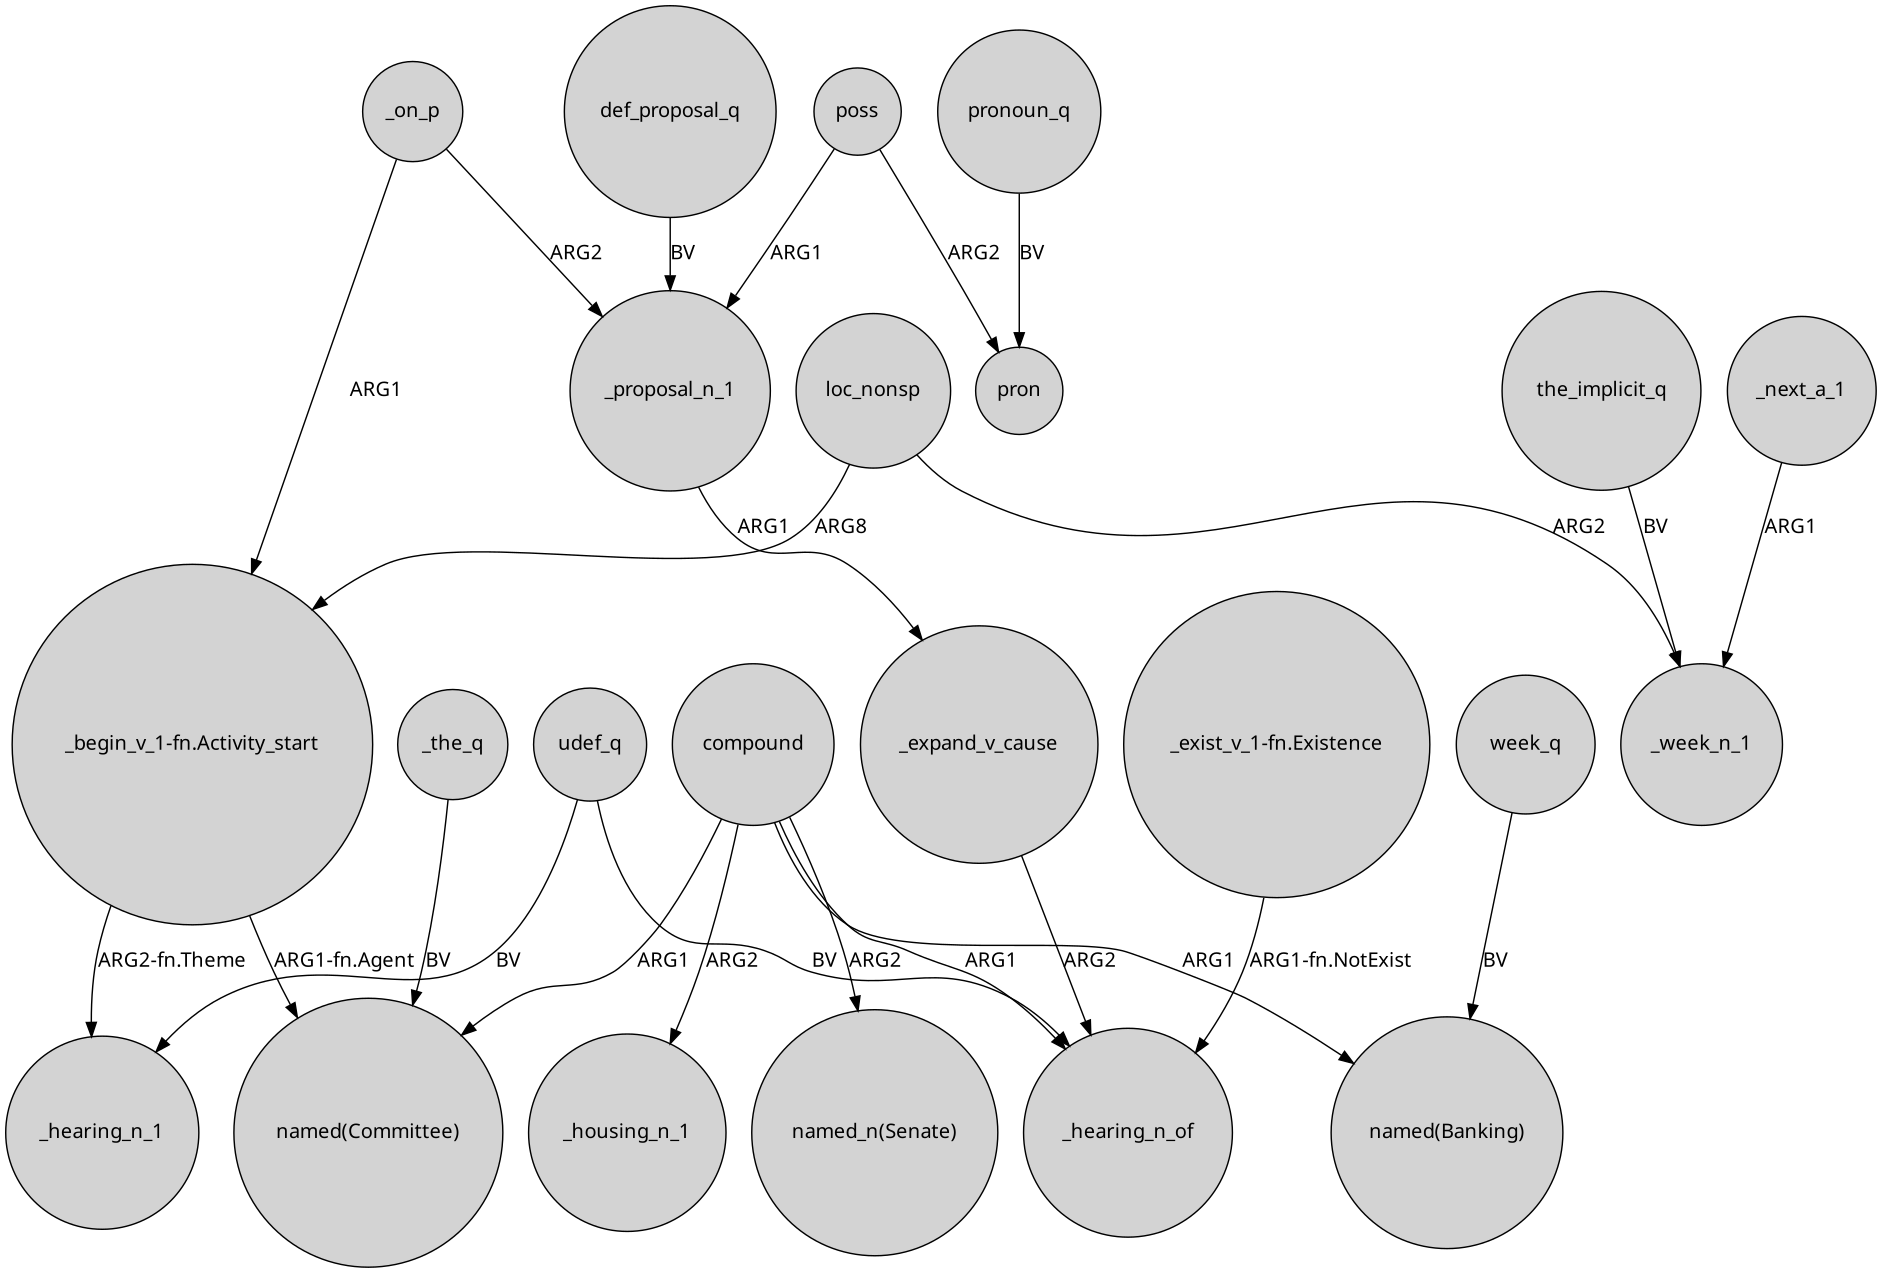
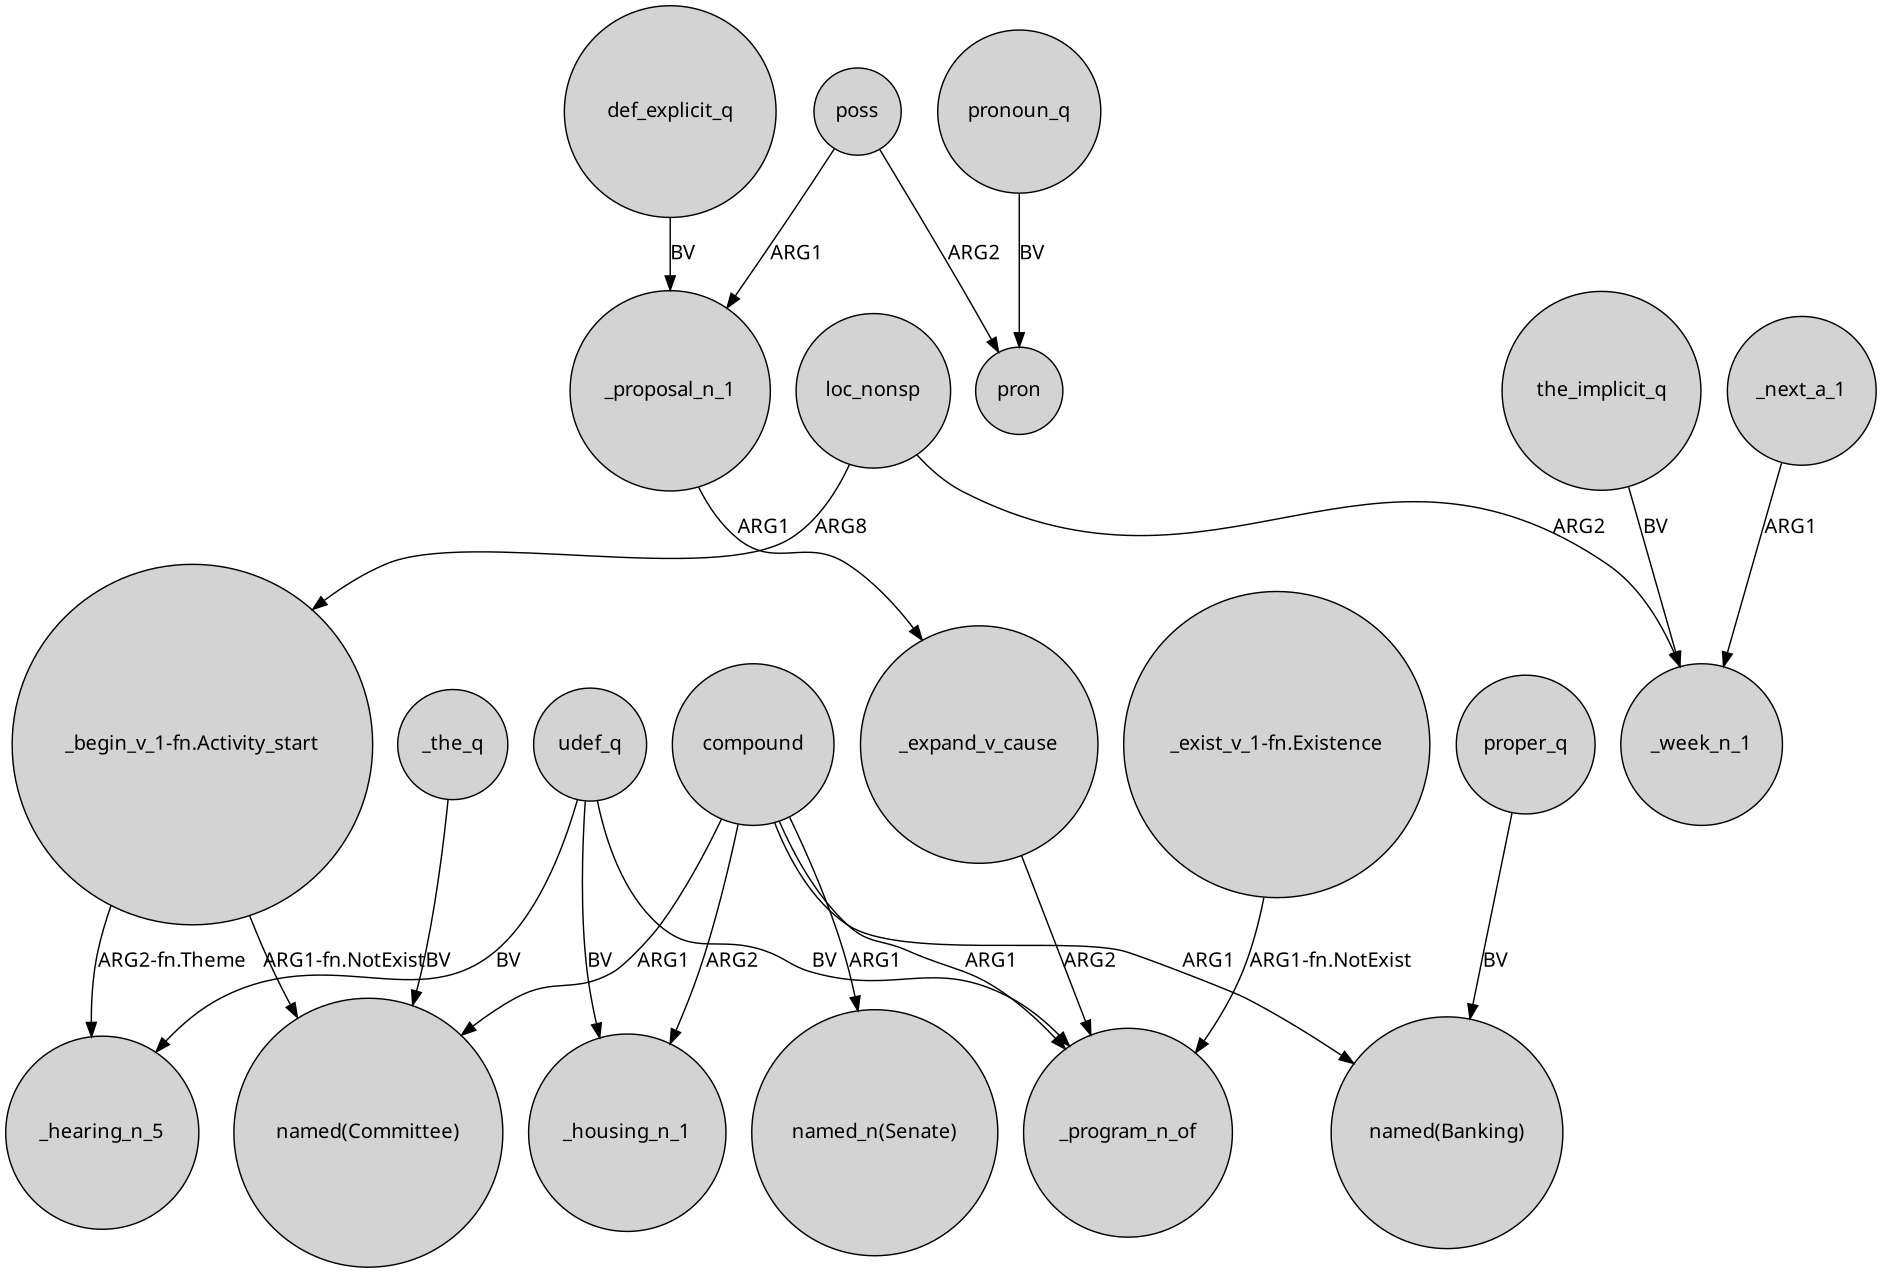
(413, 112) -> none
(670, 112) -> (670, 112)
(1526, 745) -> (1526, 745)
none -> (583, 913)
(345, 961) -> (345, 961)
(876, 961) -> (876, 961)
(102, 1133) -> (102, 1133)
(1128, 1133) -> (1128, 1133)
